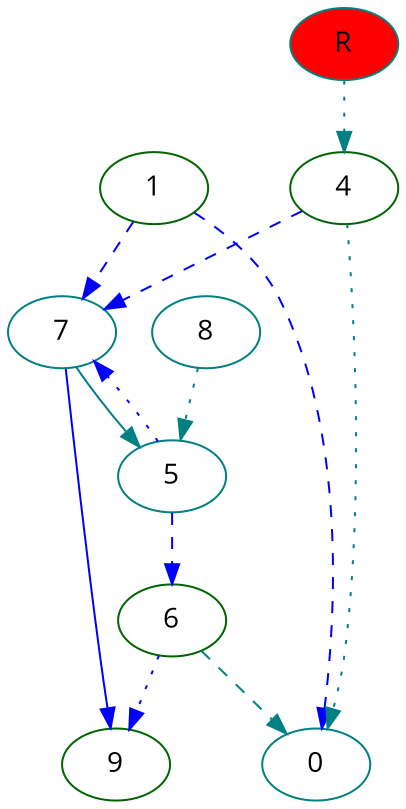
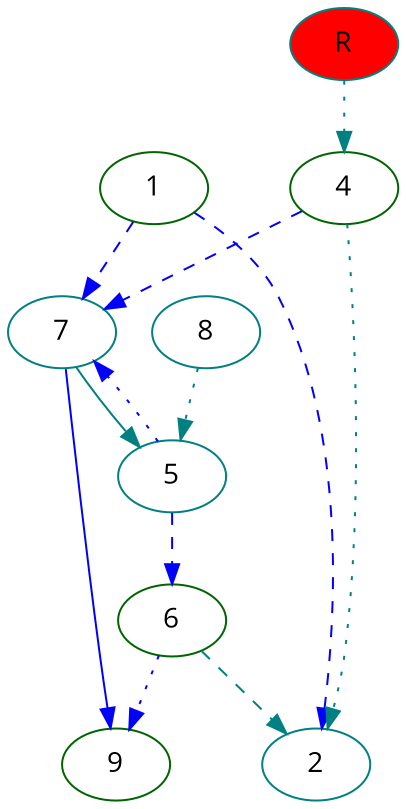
(316, 765) -> (316, 765)
